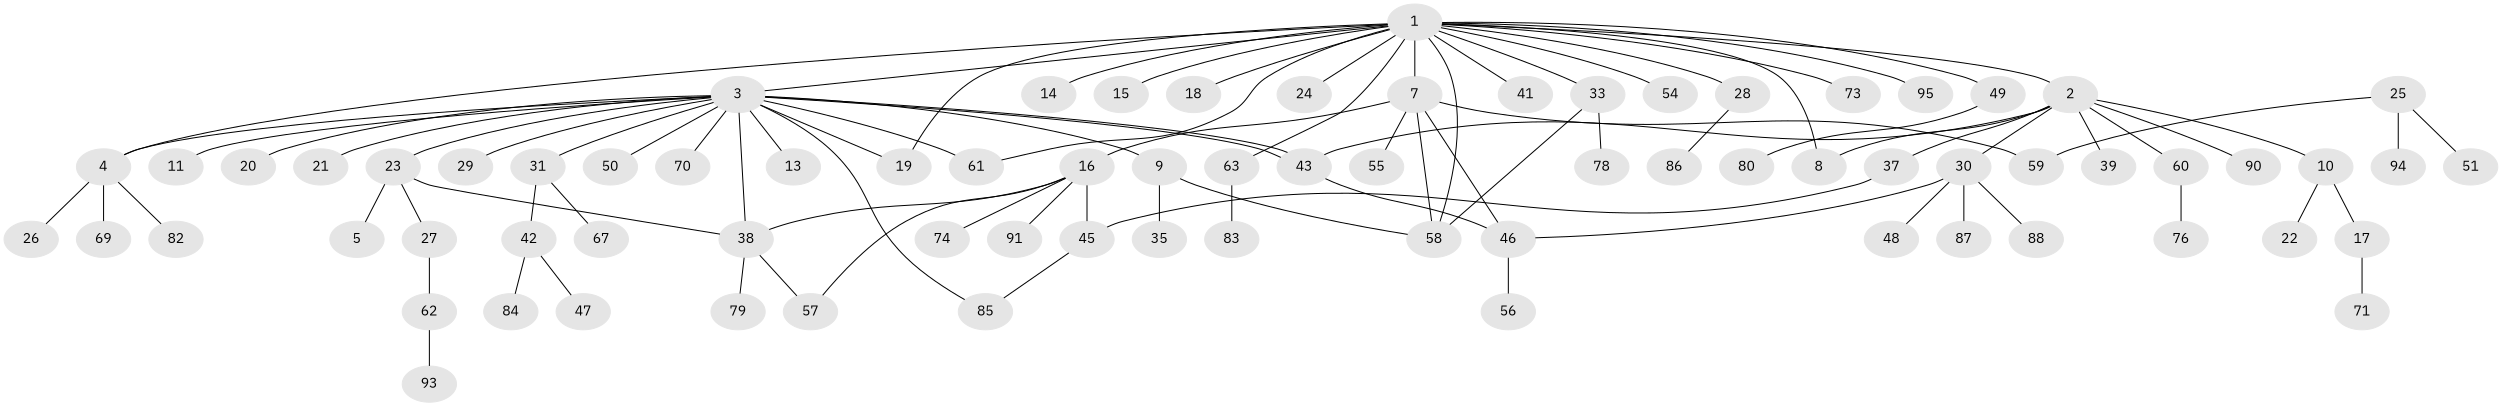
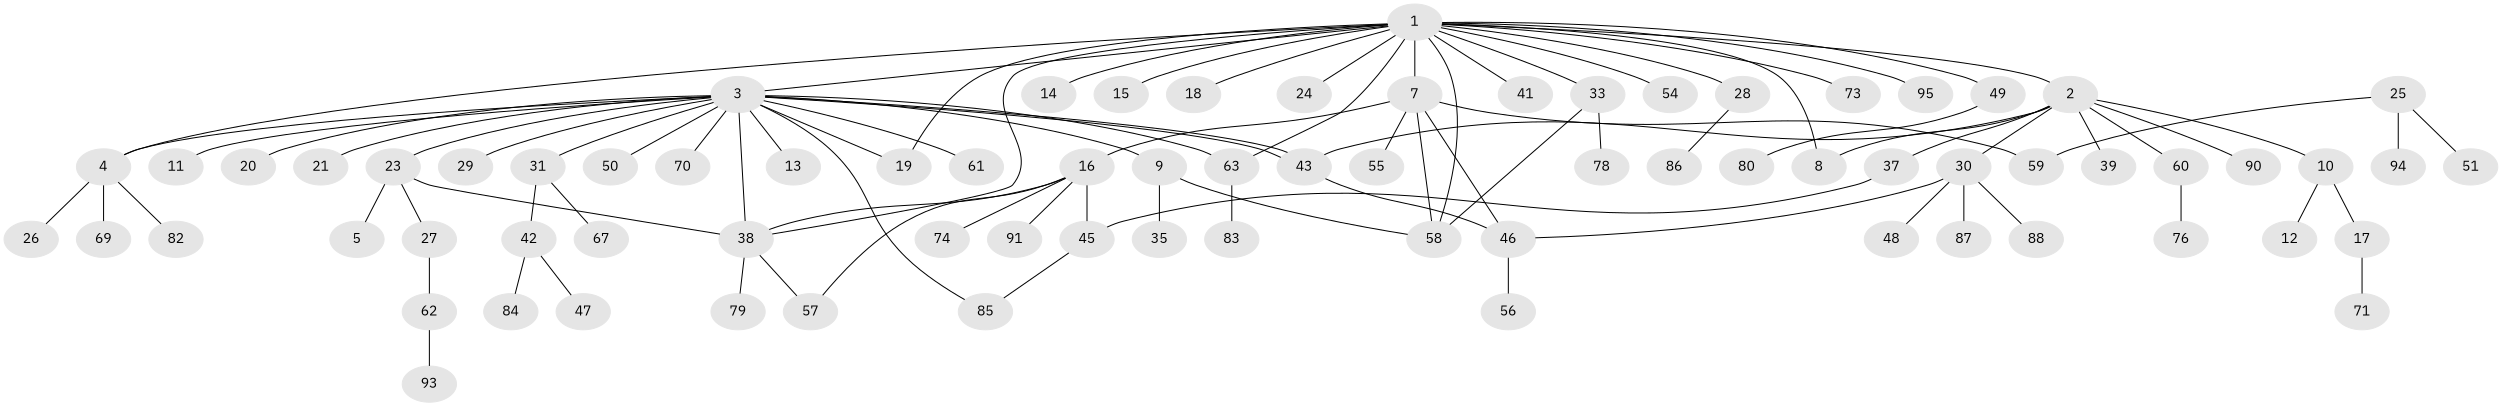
none -> (990, 110)
(1207, 123) -> (1021, 72)
(2290, 239) -> (2290, 239)
